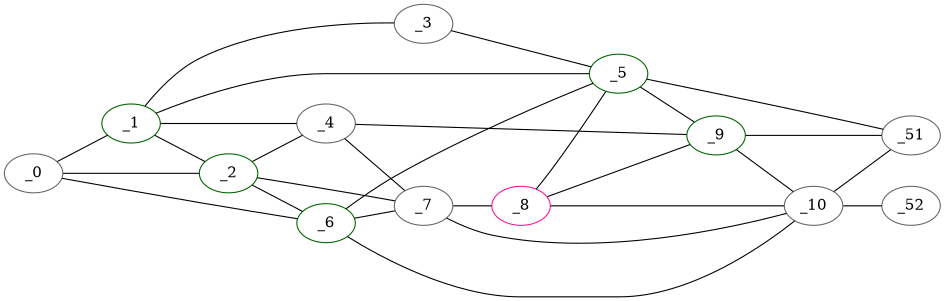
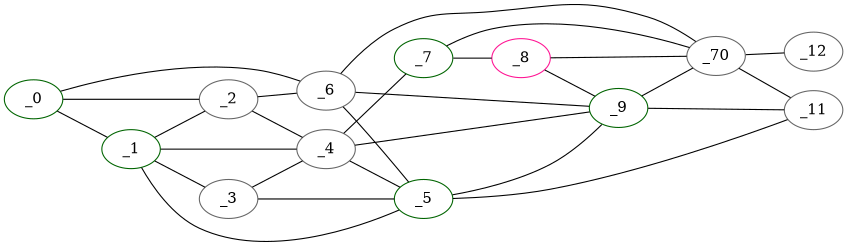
(911, 135) -> (814, 110)
(572, 141) -> (375, 174)
(34, 173) -> (34, 99)
(229, 173) -> (229, 99)
none -> (277, 174)
(326, 189) -> none
(424, 206) -> (424, 58)
(814, 206) -> (716, 56)
(911, 206) -> (814, 52)
(375, 214) -> (472, 99)
(326, 223) -> (326, 91)
